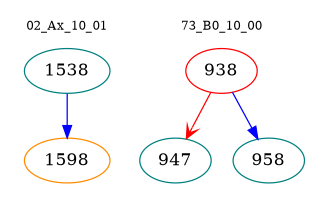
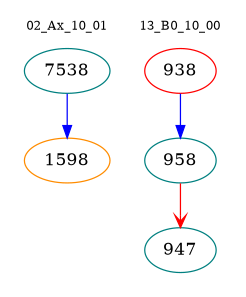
(222, 27) -> (180, 27)
(67, 71) -> (67, 71)
(202, 110) -> (180, 199)
